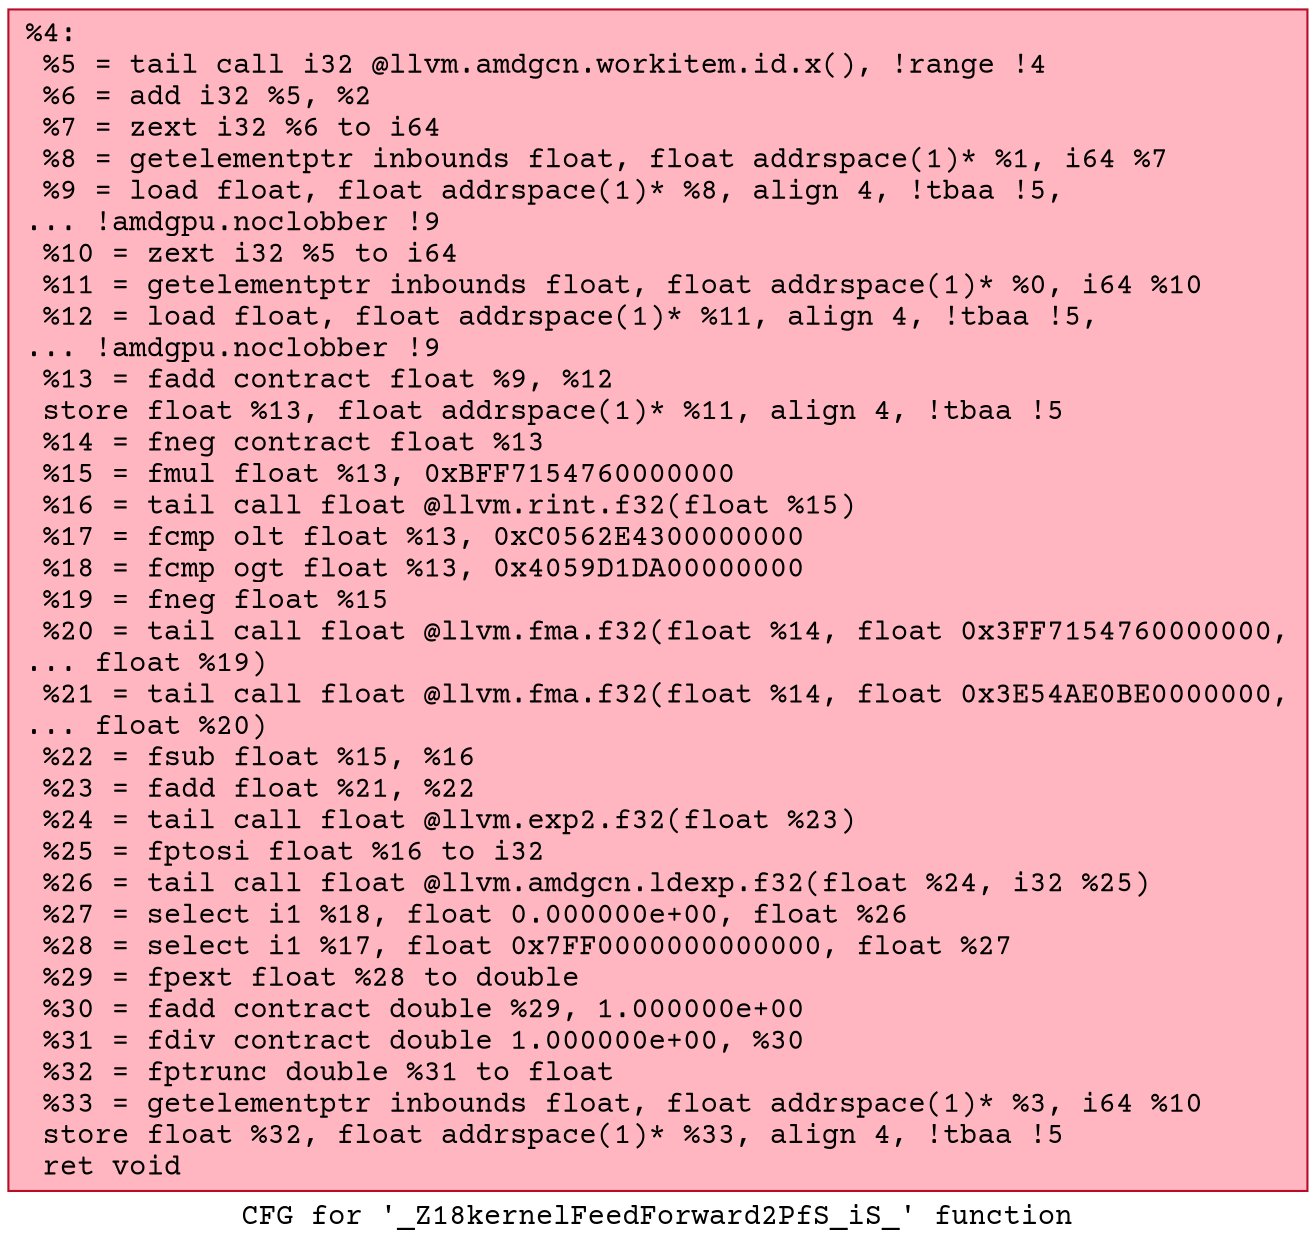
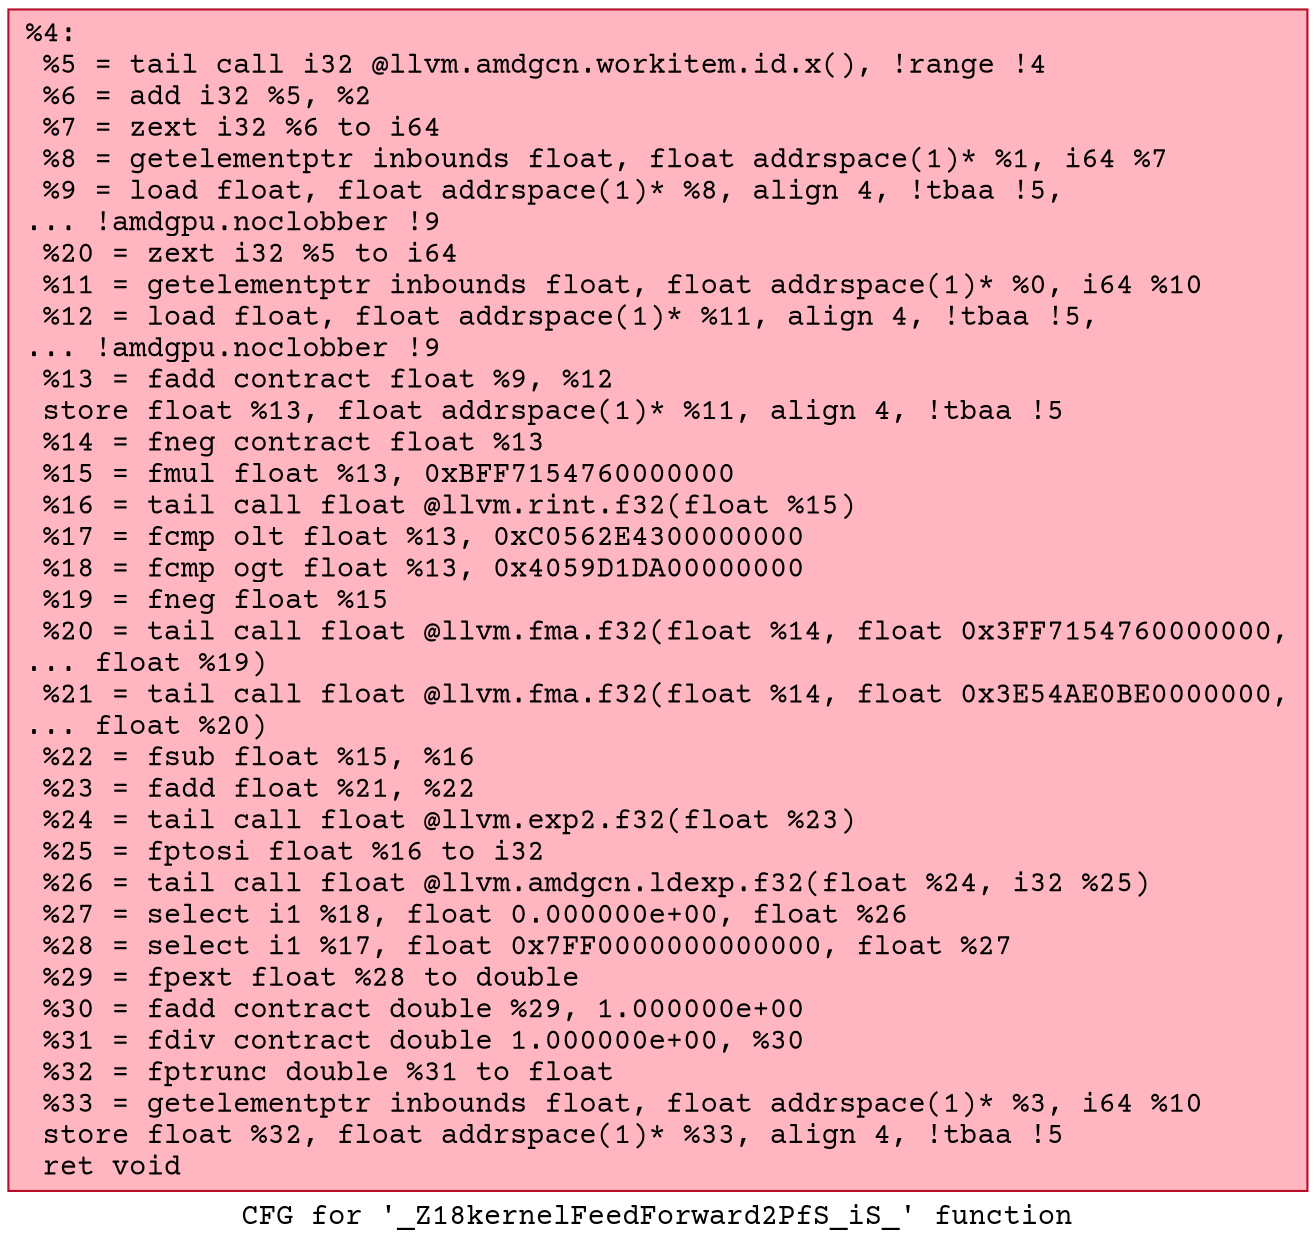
(242, 253) -> (242, 253)
